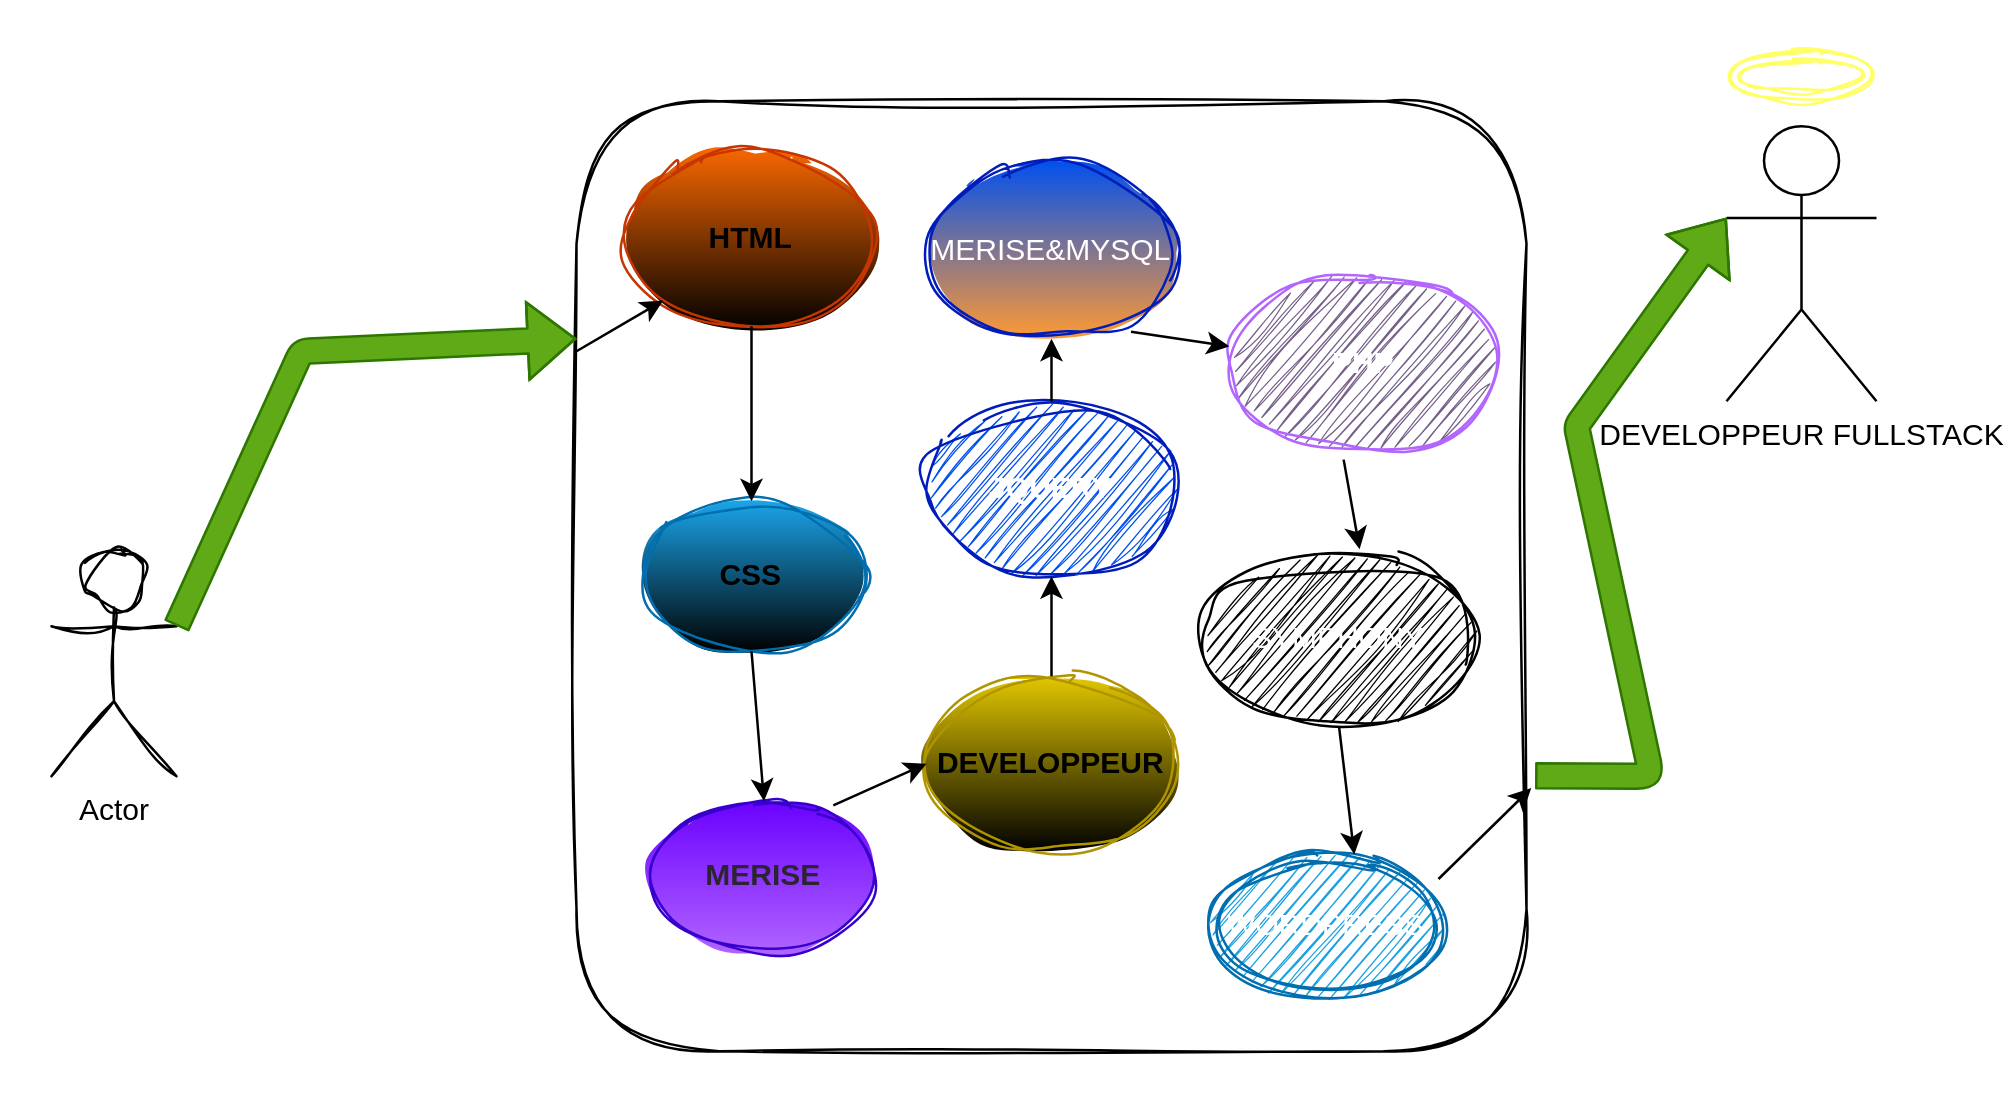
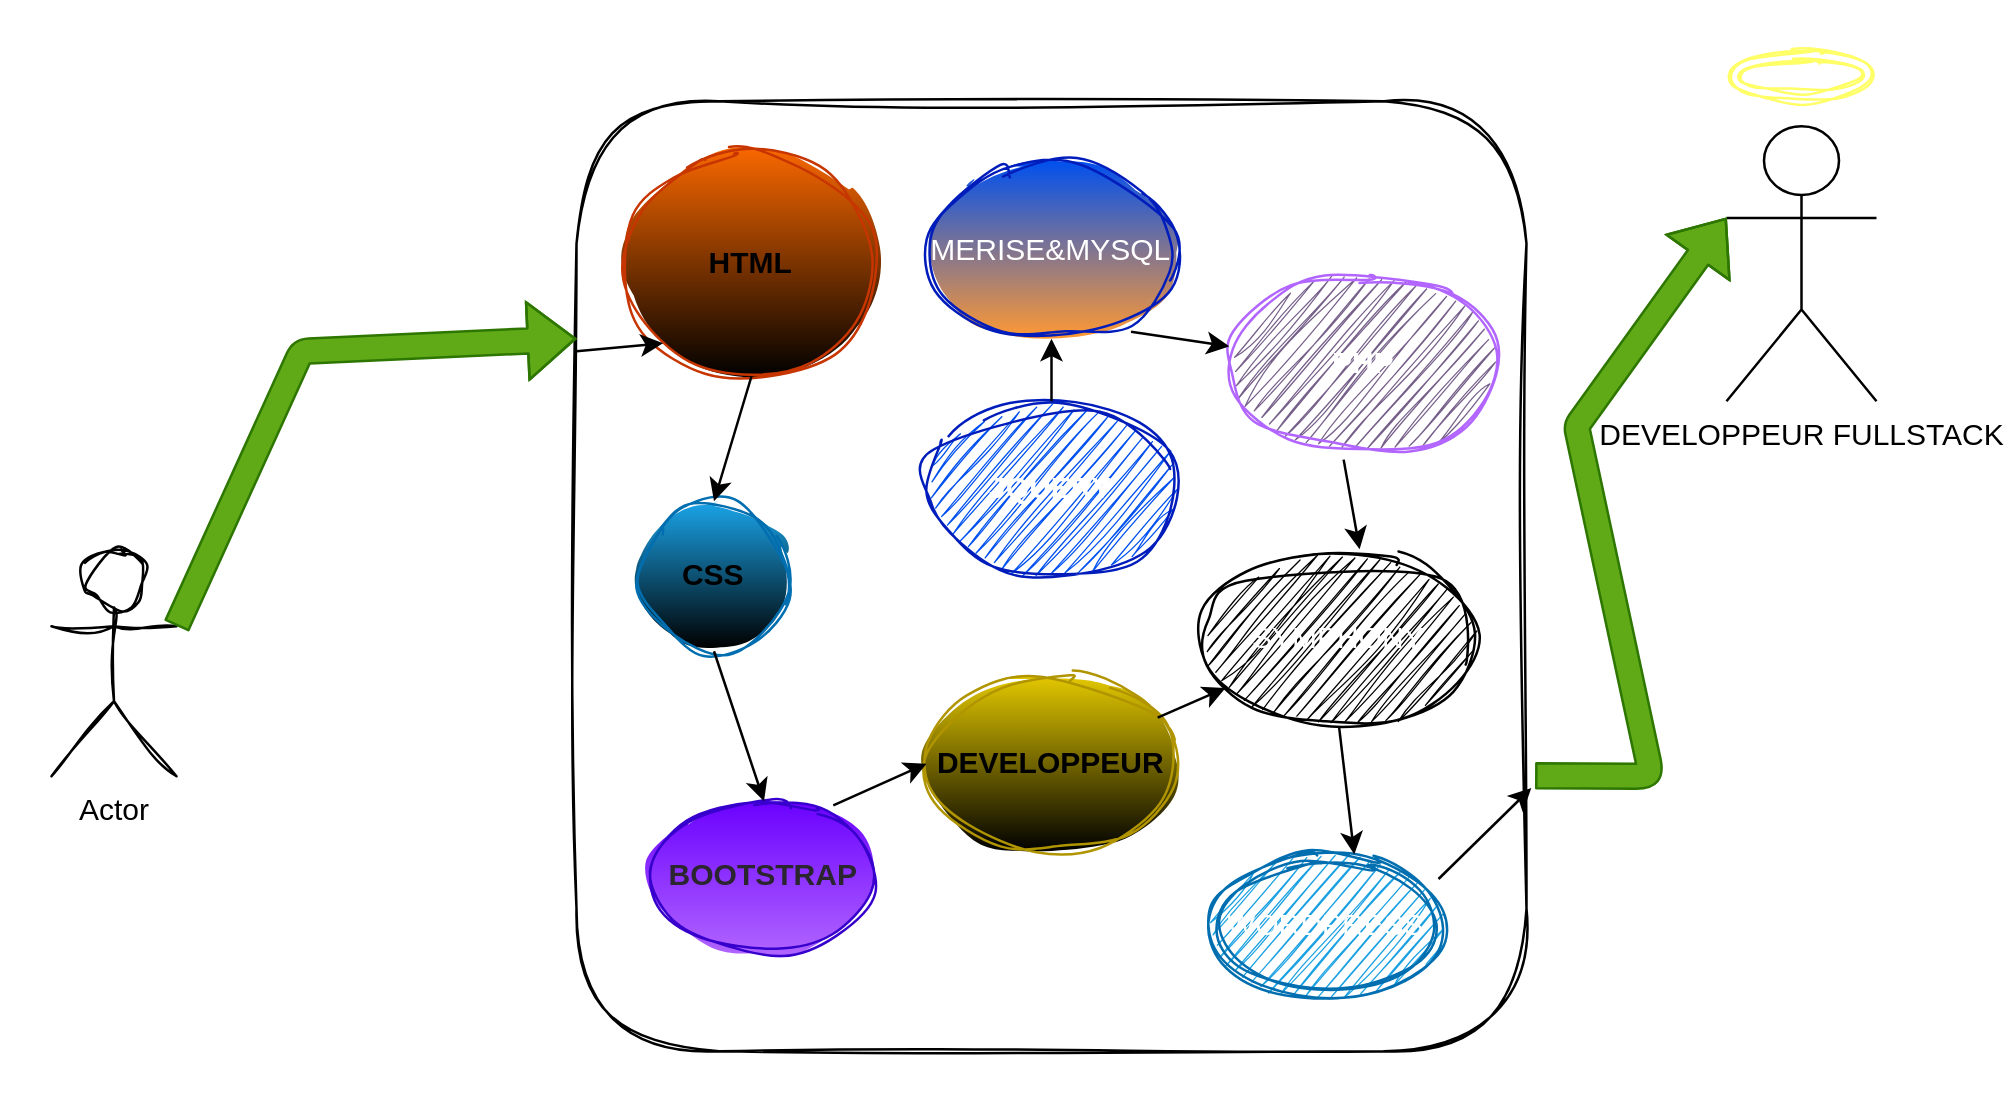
(751, 239) -> (751, 264)
(751, 576) -> (714, 576)
(1051, 633) -> (1188, 704)
(764, 876) -> (764, 876)
